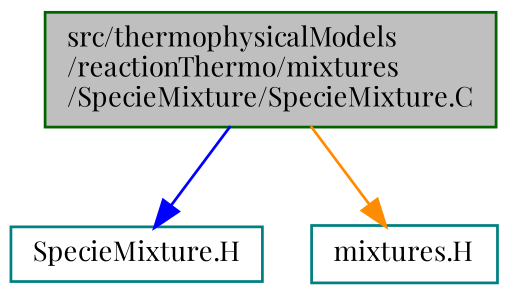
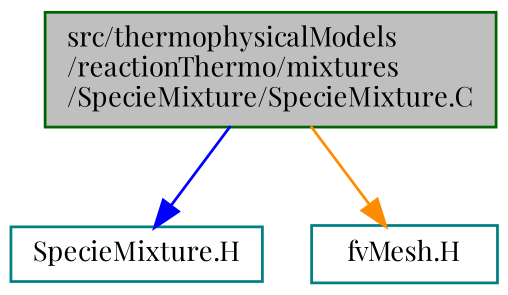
(405, 254) -> (405, 254)
